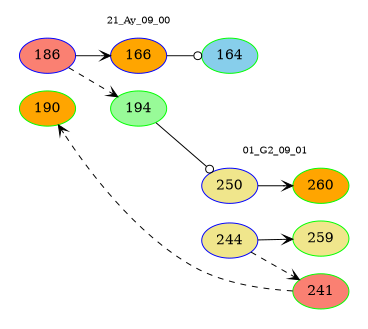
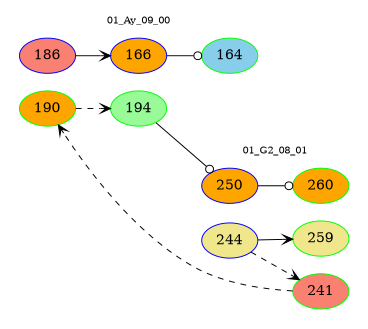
(139, 21) -> (139, 21)
(89, 80) -> (88, 109)
(275, 151) -> (275, 151)
(230, 186) -> (230, 186)
(271, 186) -> (271, 186)
